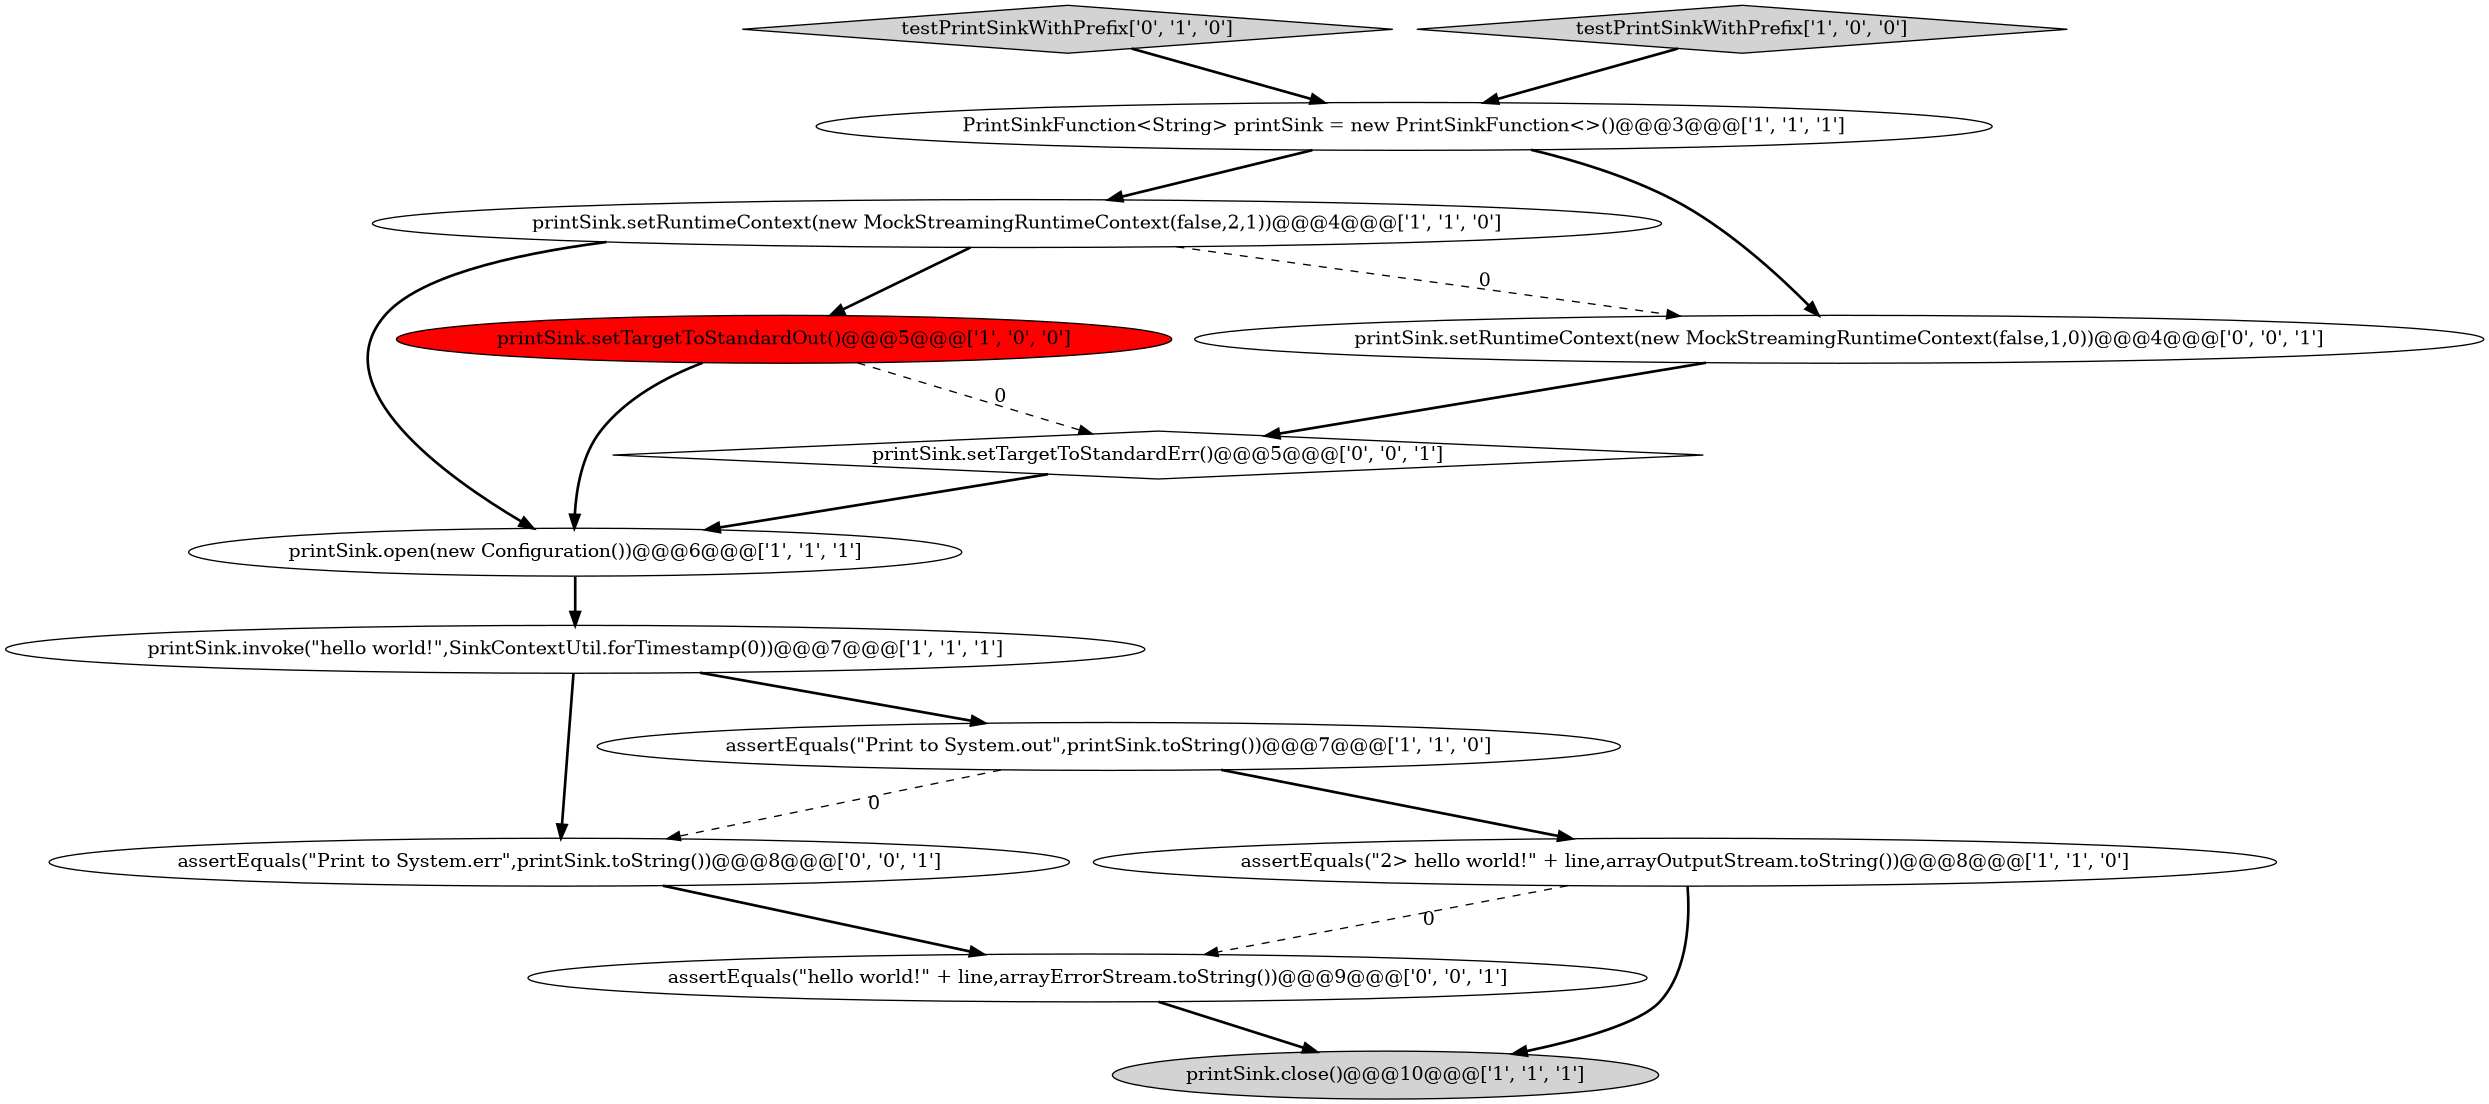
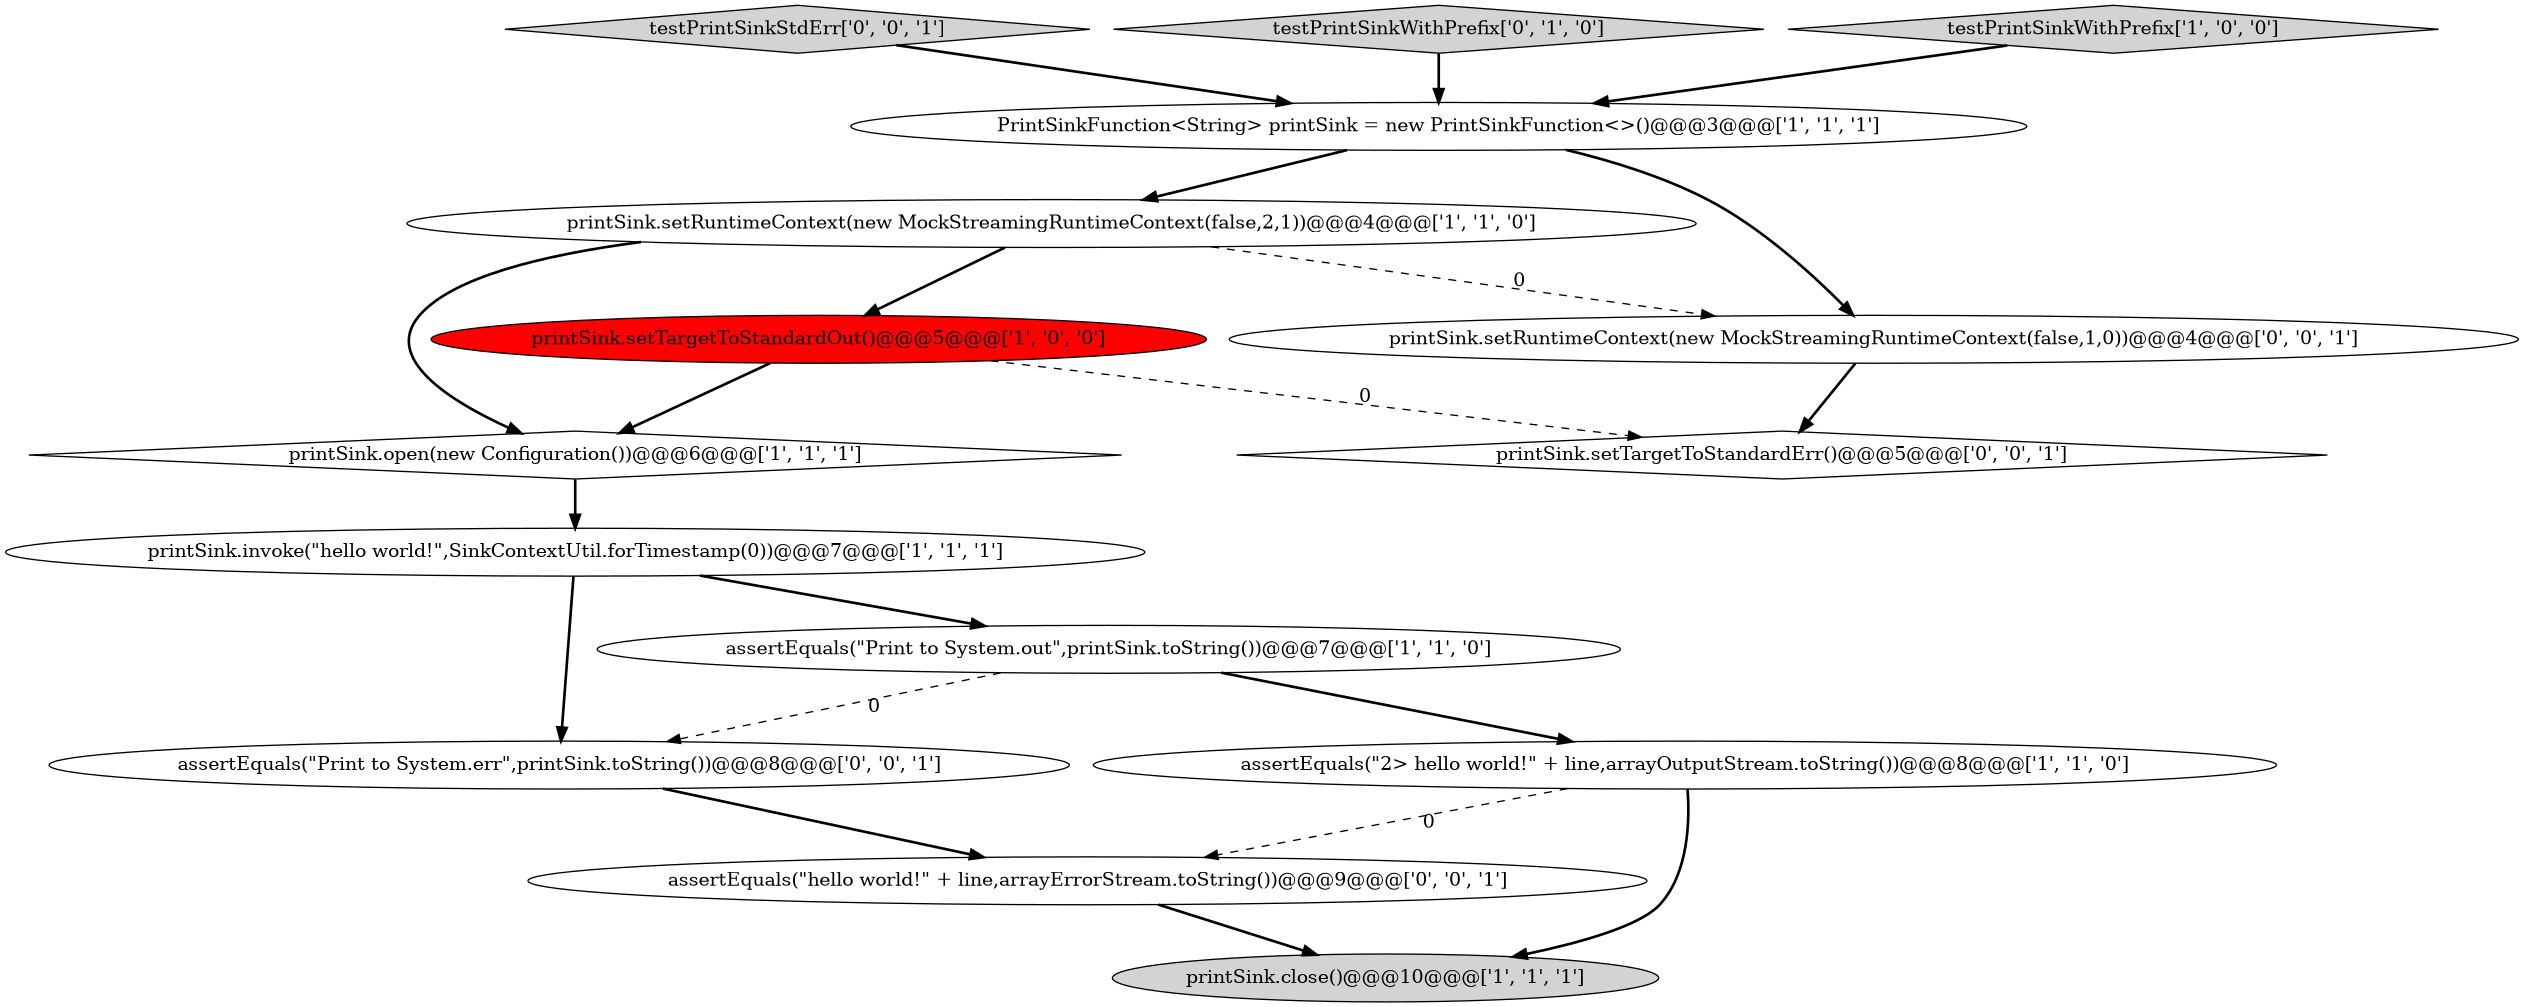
none -> (797, 29)
(884, 501) -> none
(575, 552) -> (575, 455)
